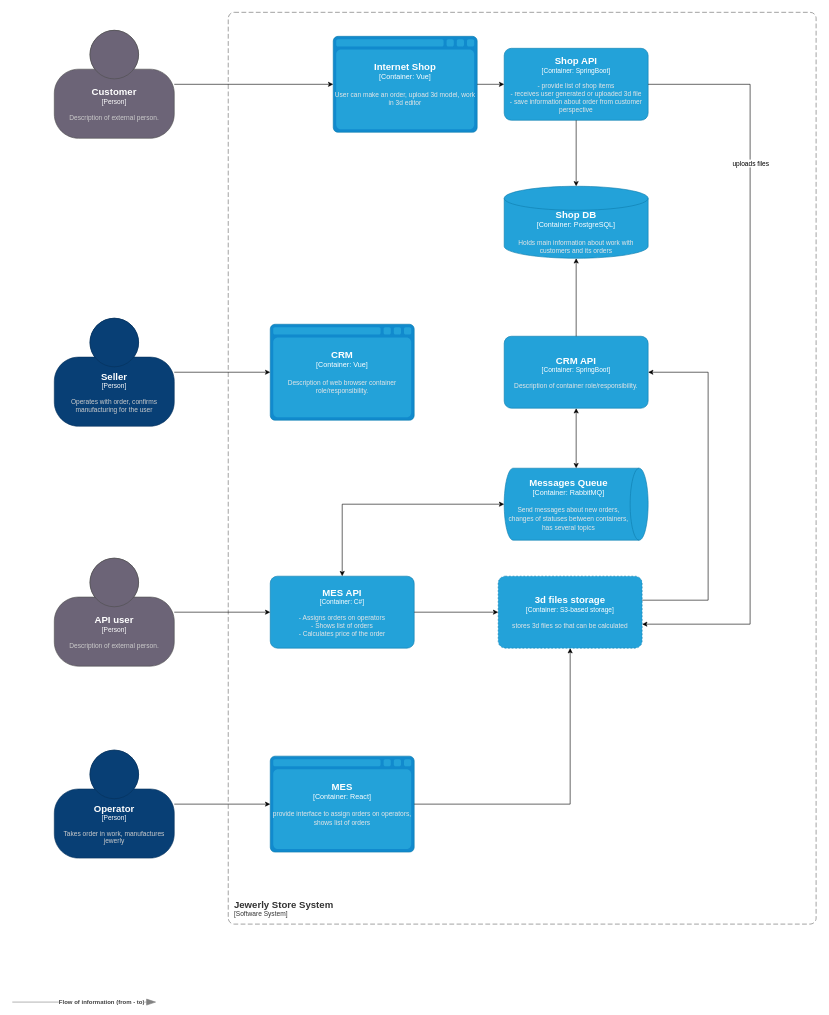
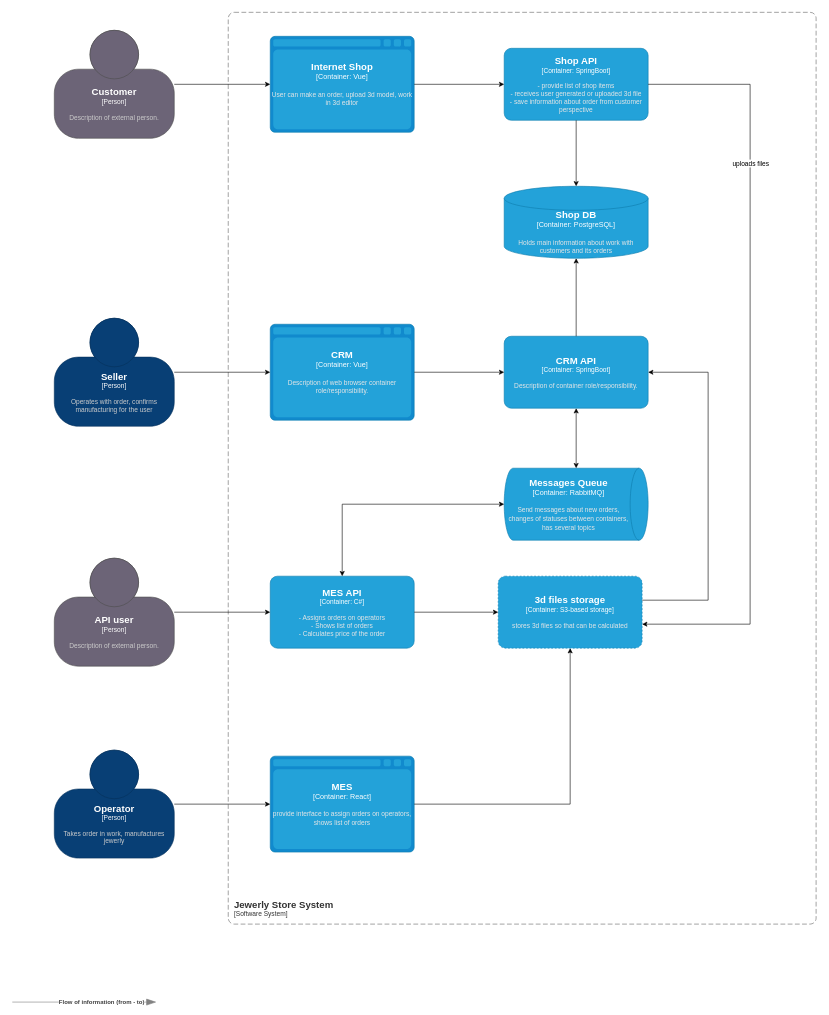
(405, 84) -> (342, 84)
none -> (498, 372)
